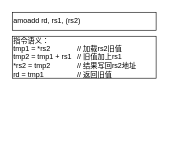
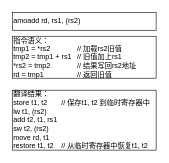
none -> (84, 120)
